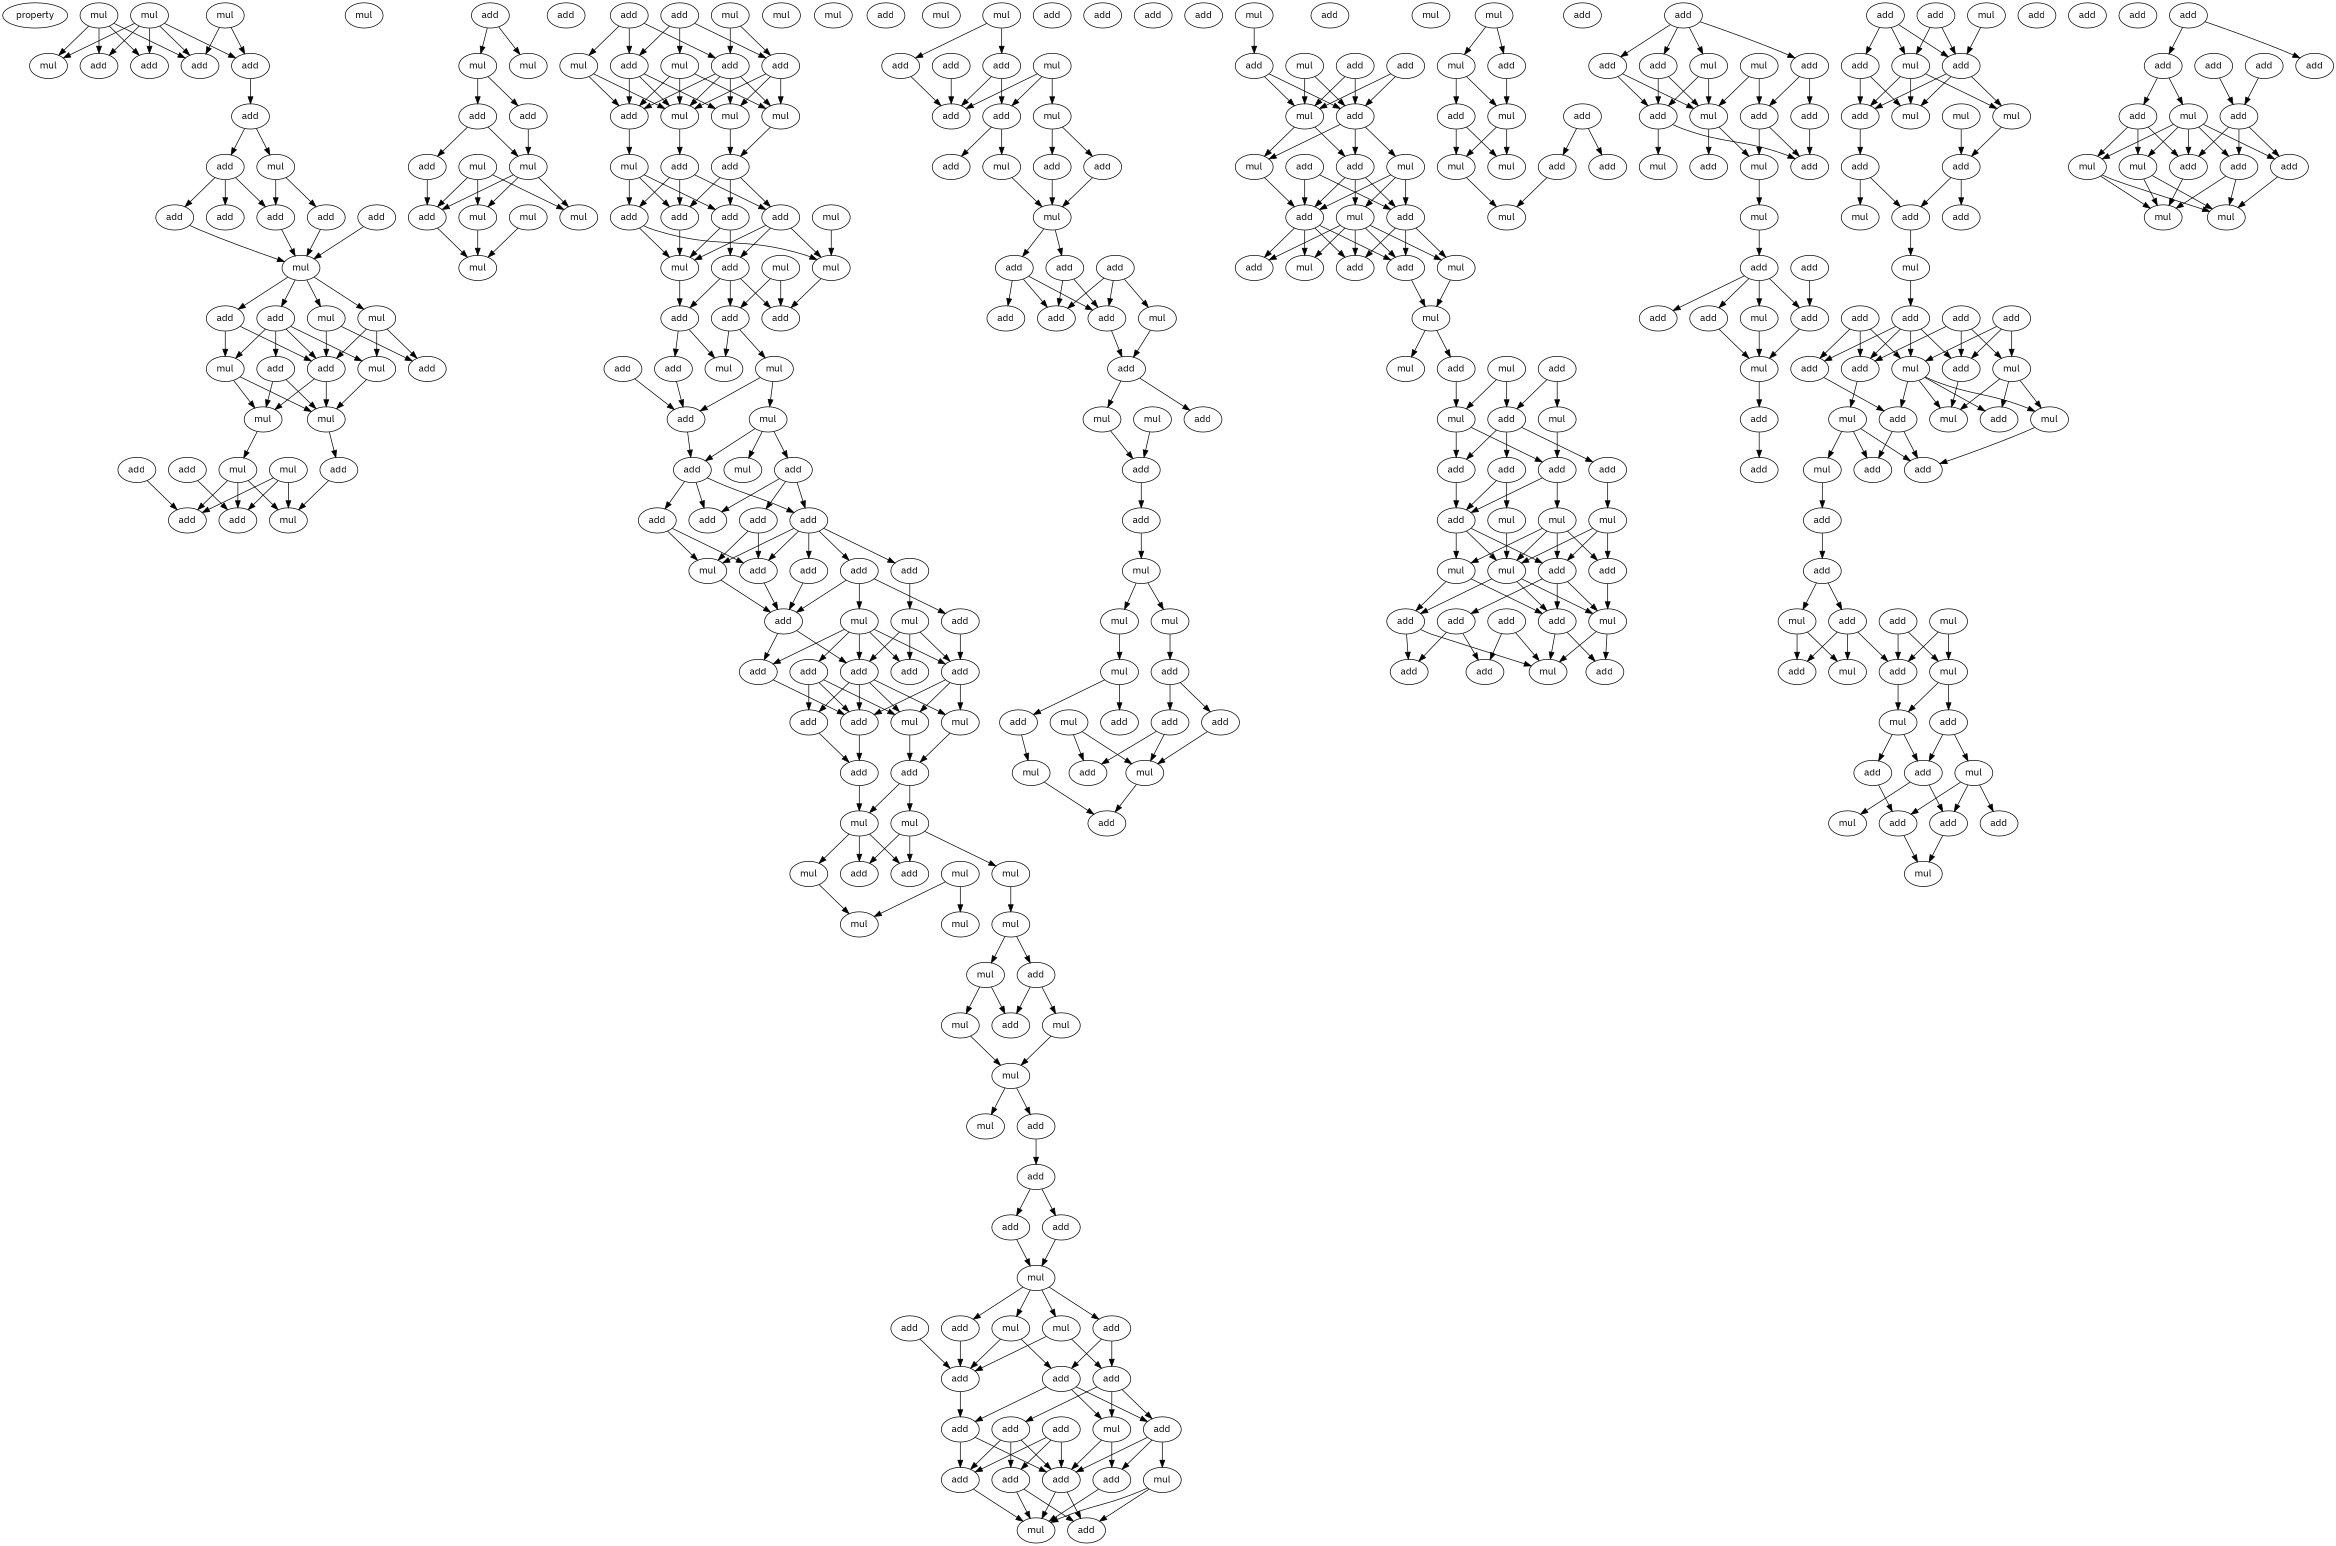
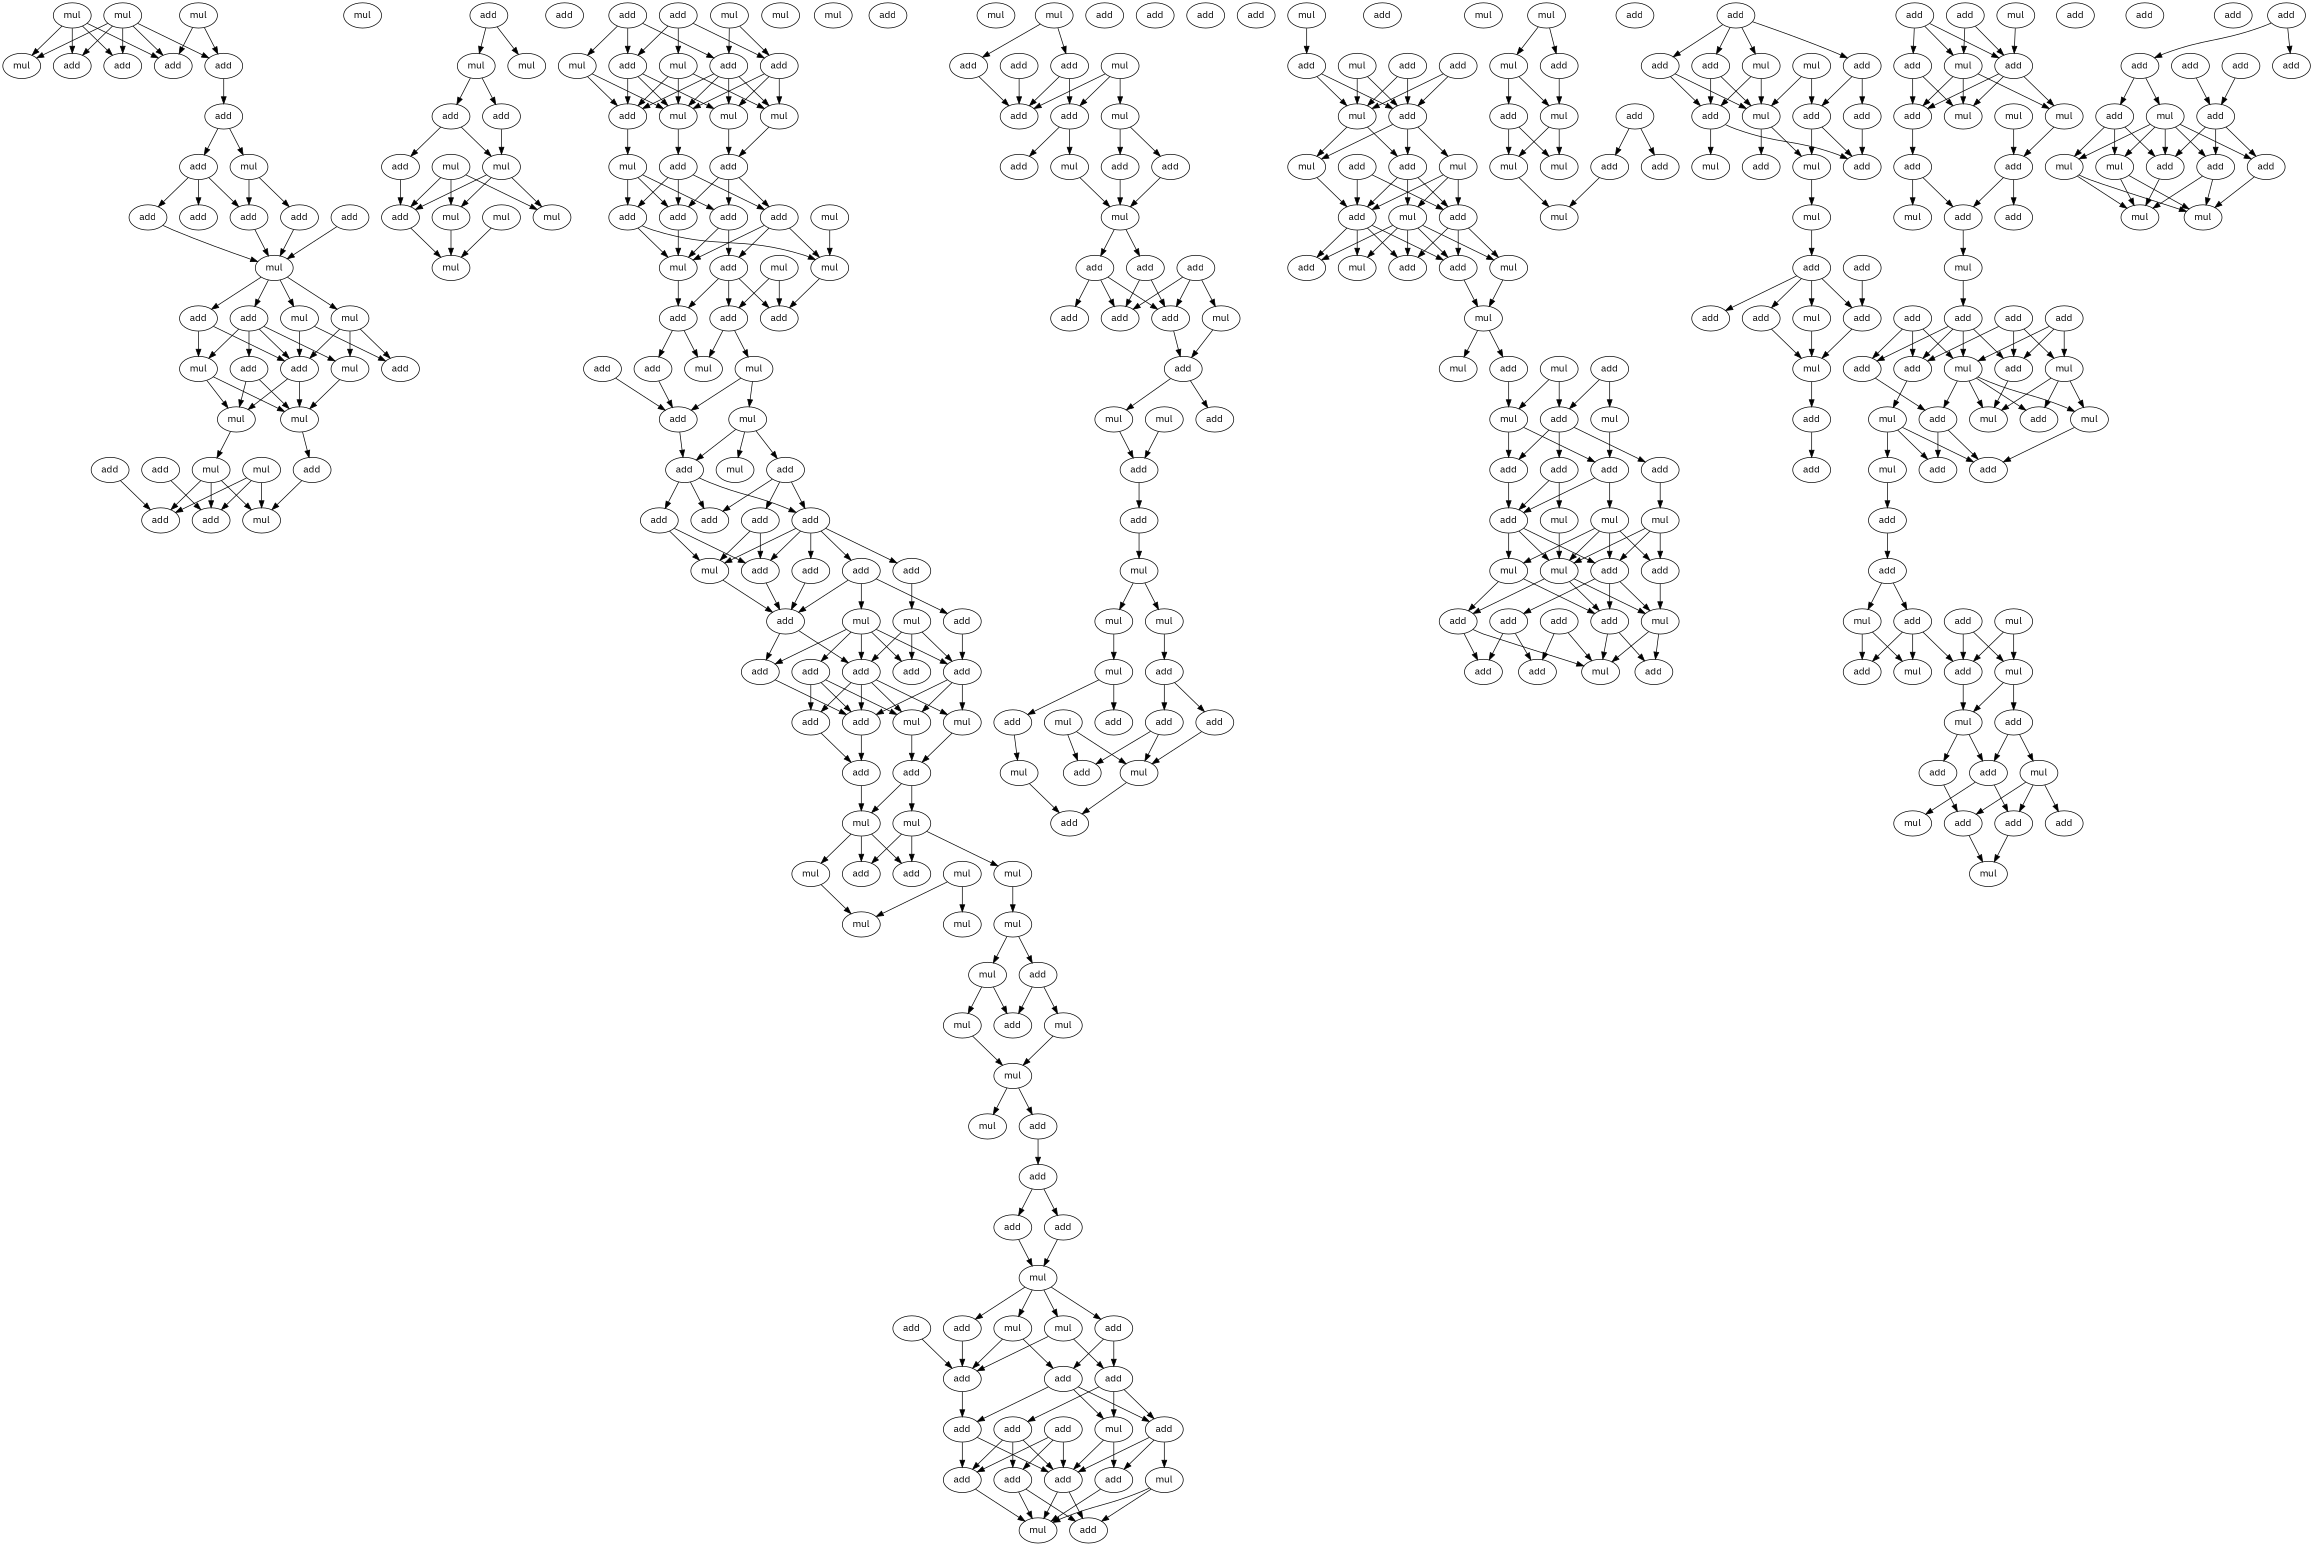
(35, 15) -> none
